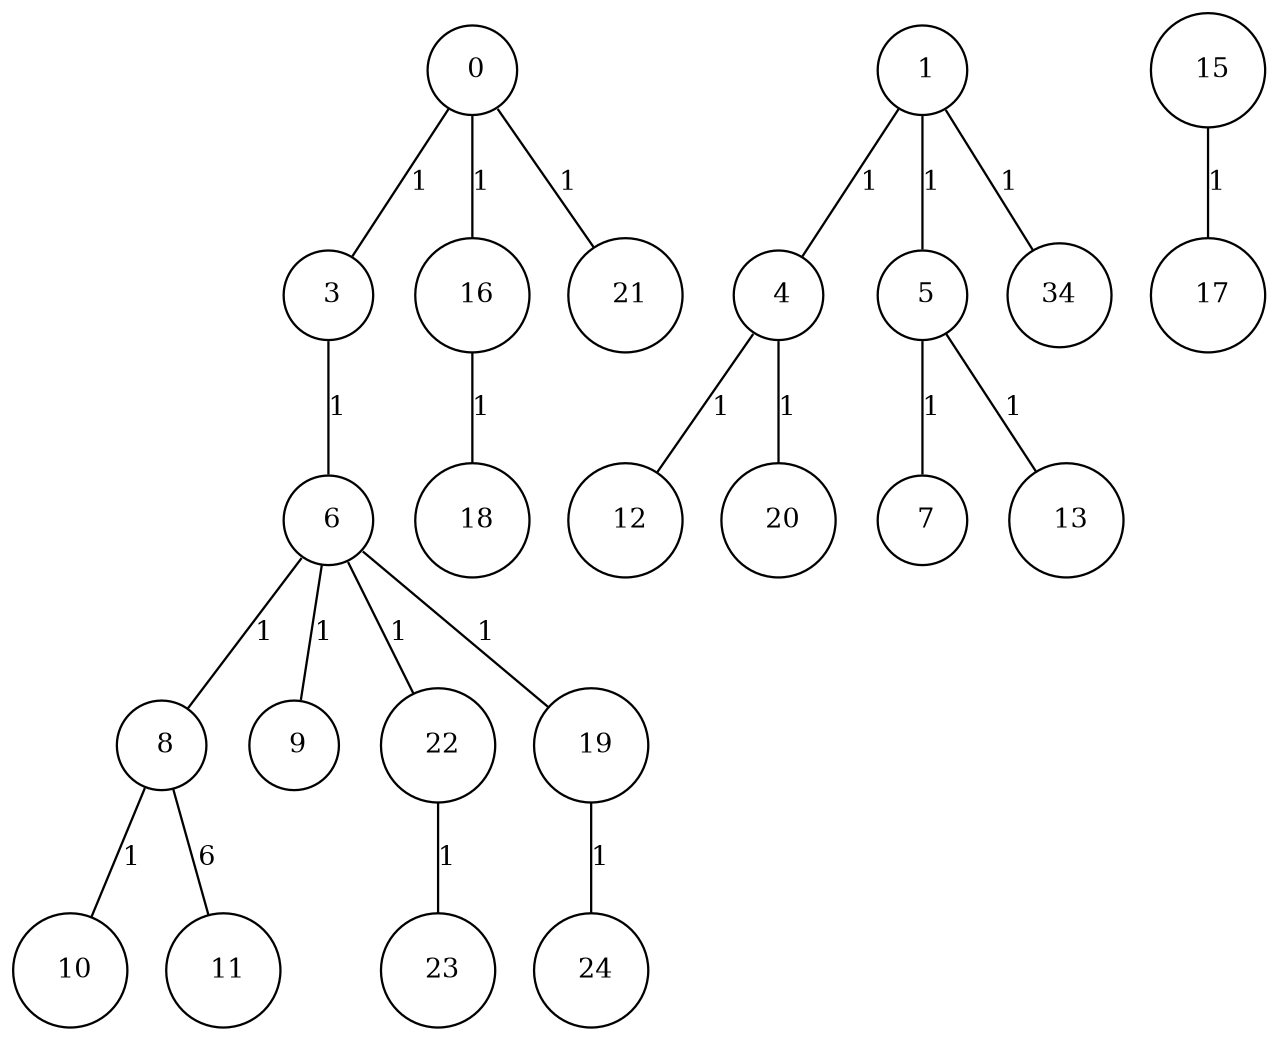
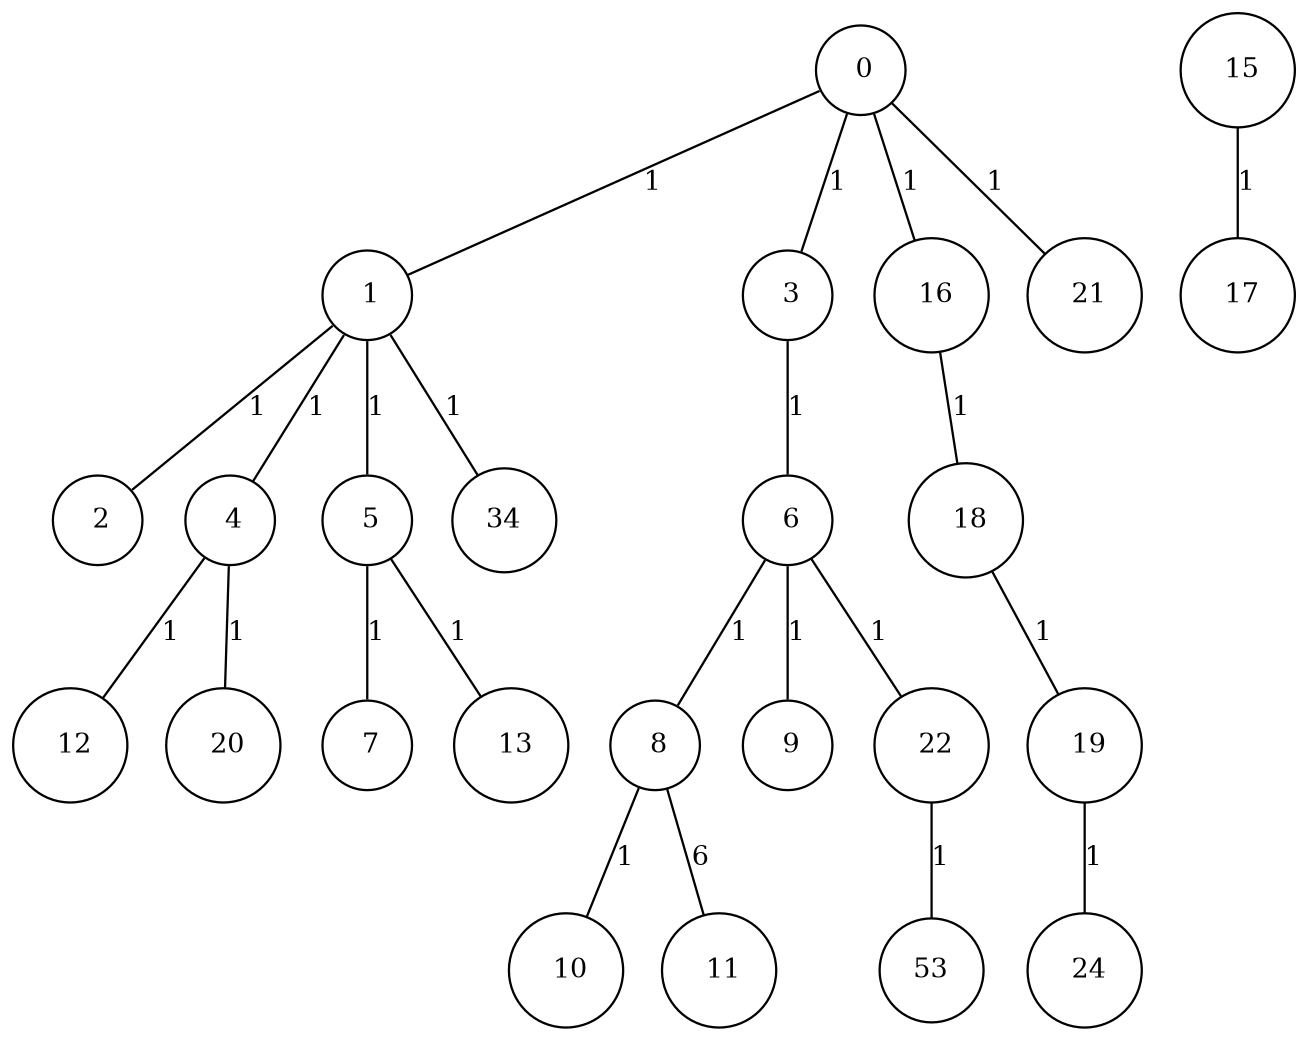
none -> (614, 183)
none -> (98, 520)
(456, 630) -> (1026, 633)
(438, 970) -> (932, 970)
